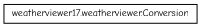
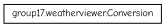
(101, 14) -> (83, 14)
